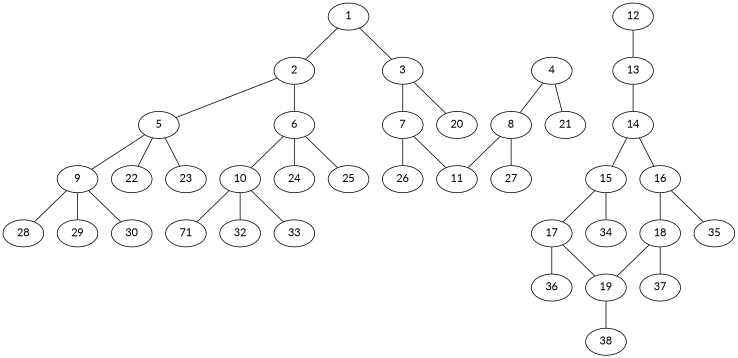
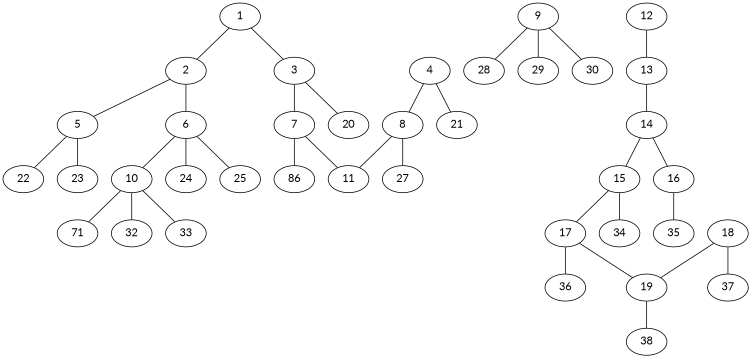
(118, 152) -> none
(403, 179) -> (294, 179)
(660, 206) -> none
